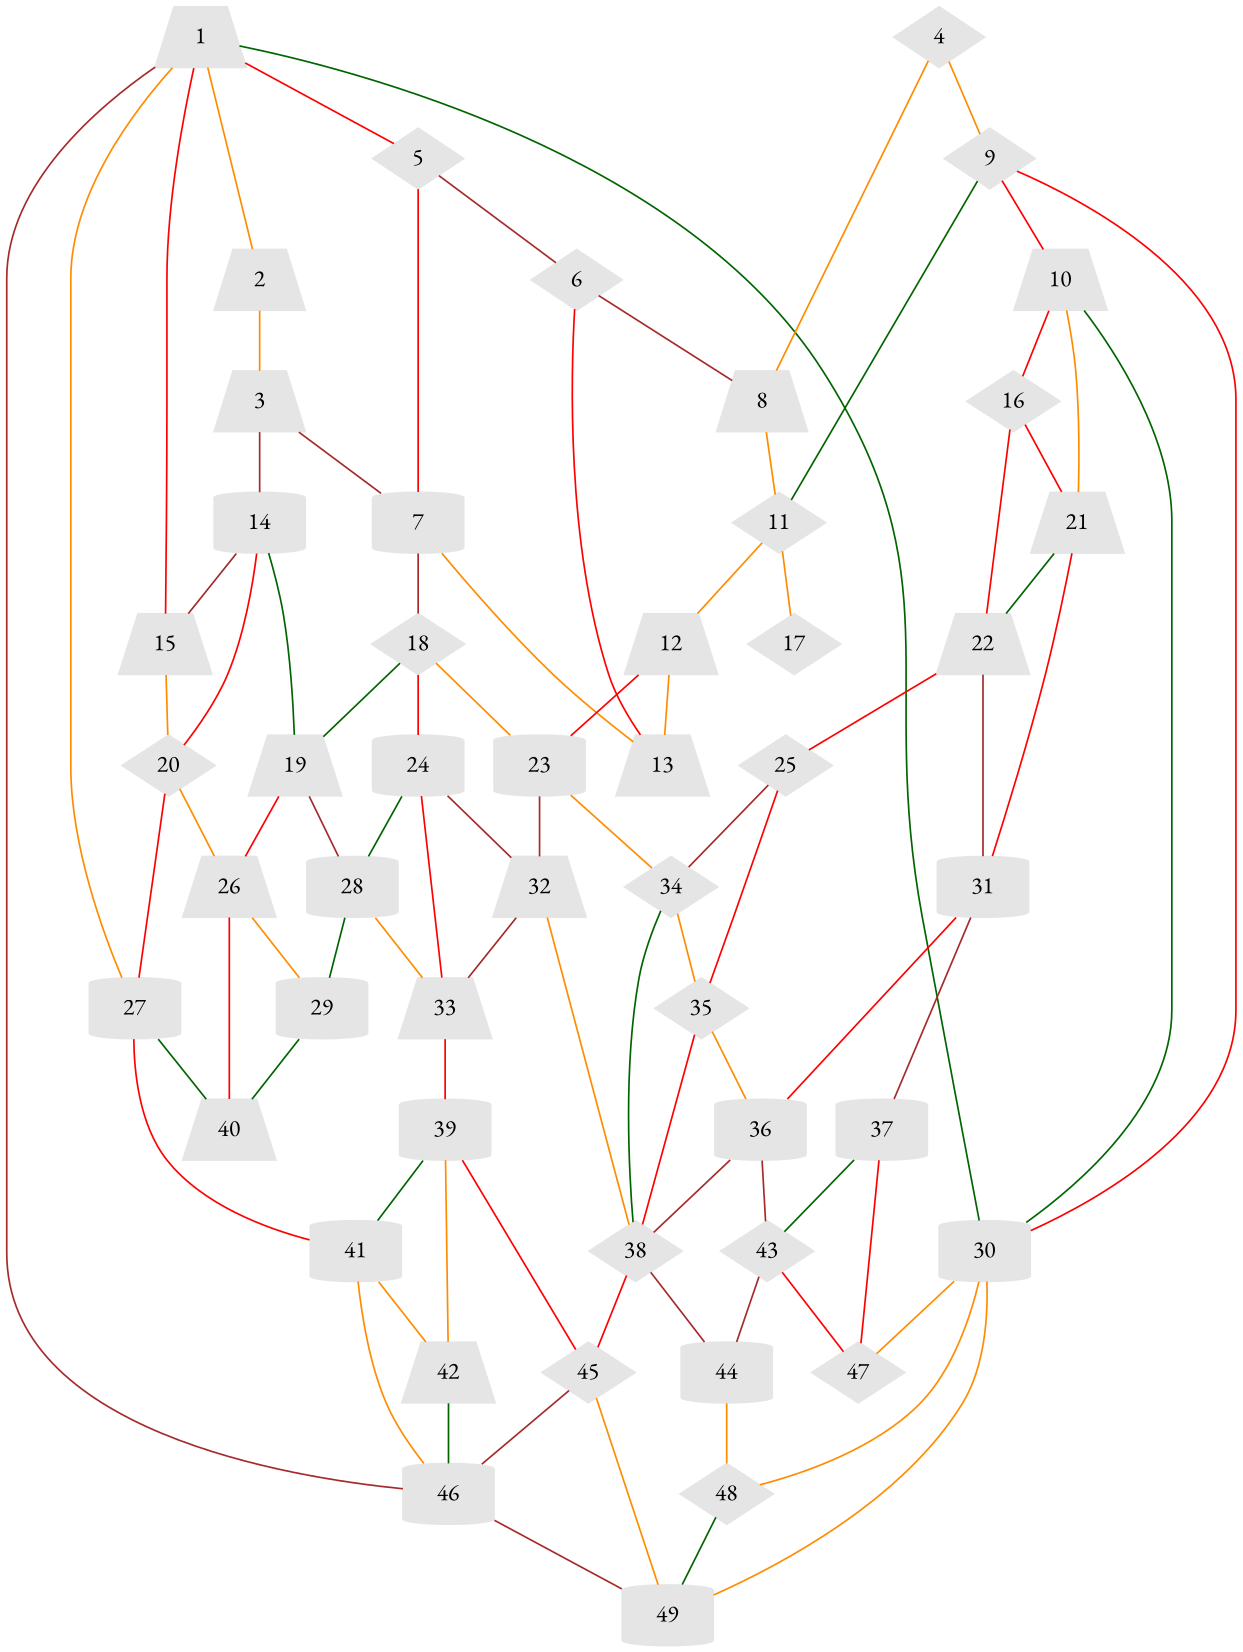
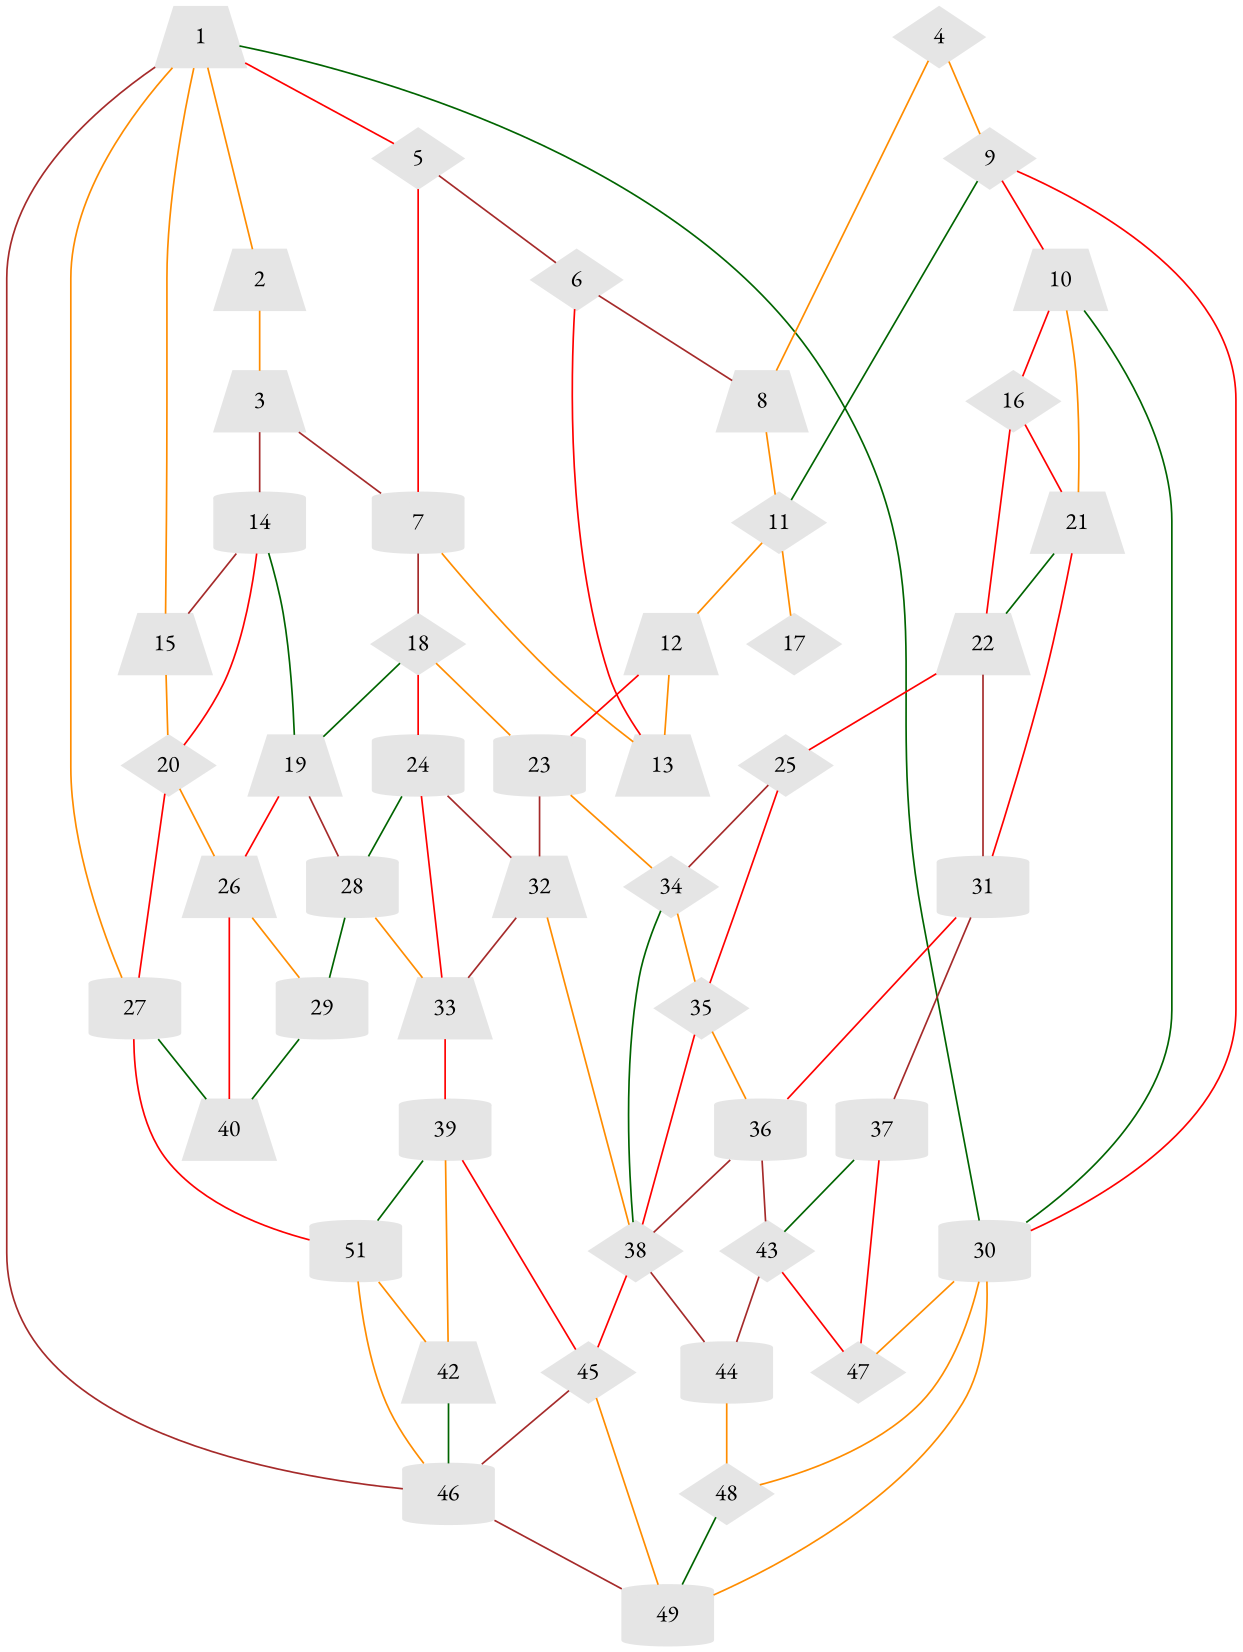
(167, 340) -> (167, 340)
(356, 1251) -> (356, 1251)
